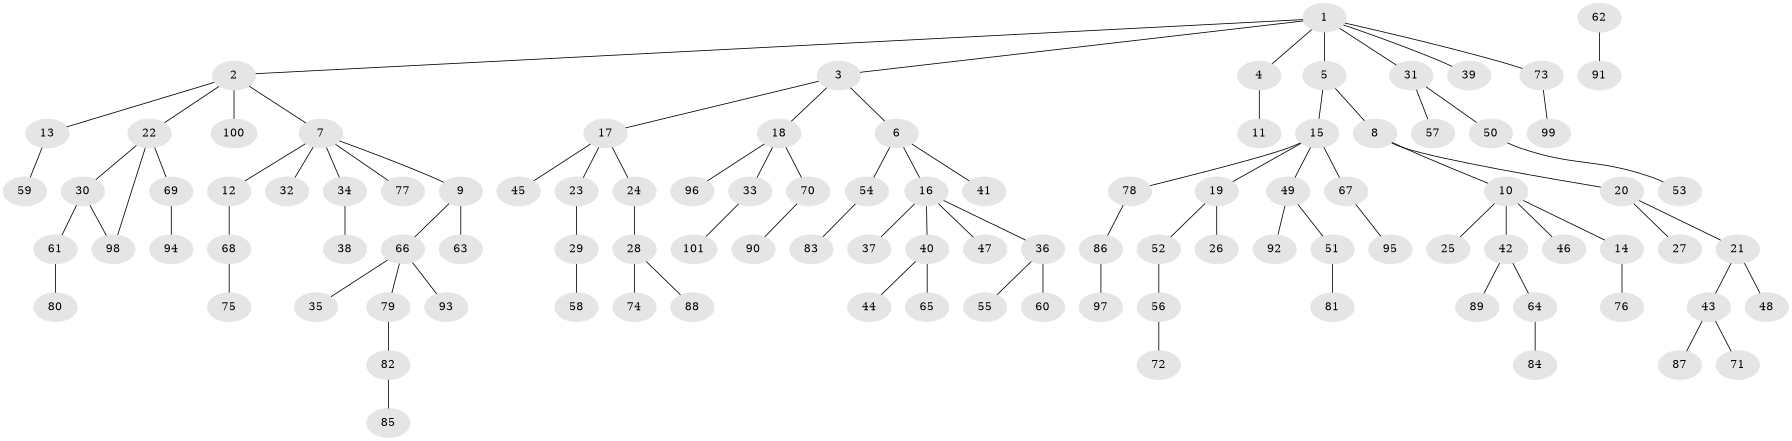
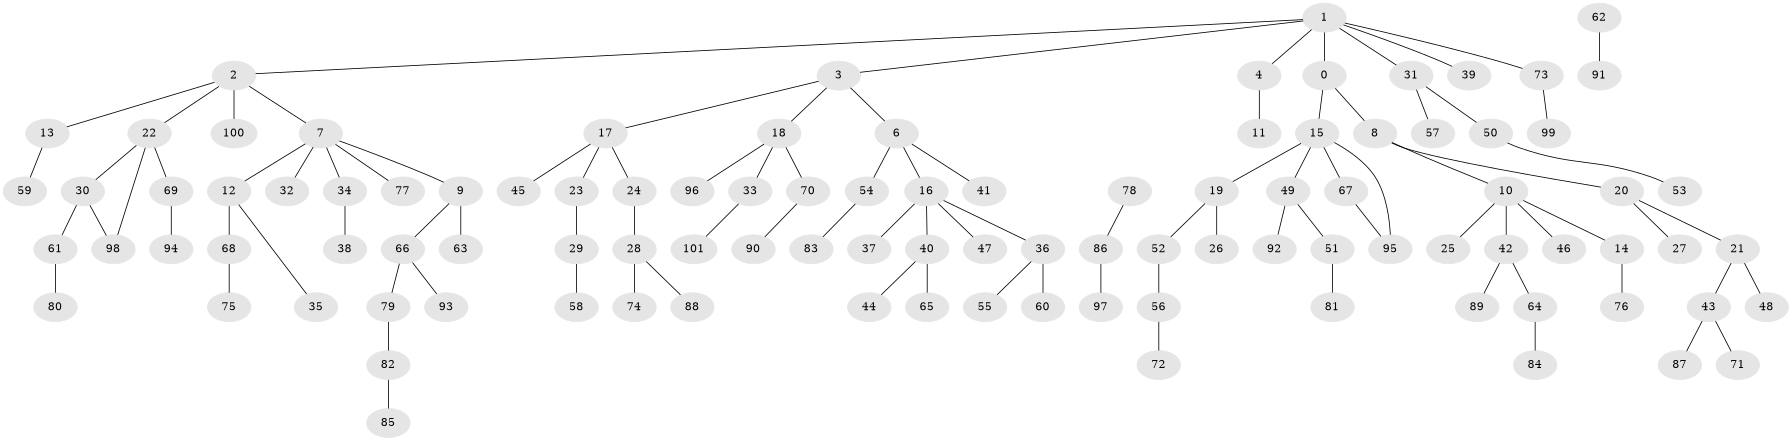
(1324, 76) -> (1324, 76)
(1226, 166) -> (1377, 180)
(359, 278) -> (273, 249)
